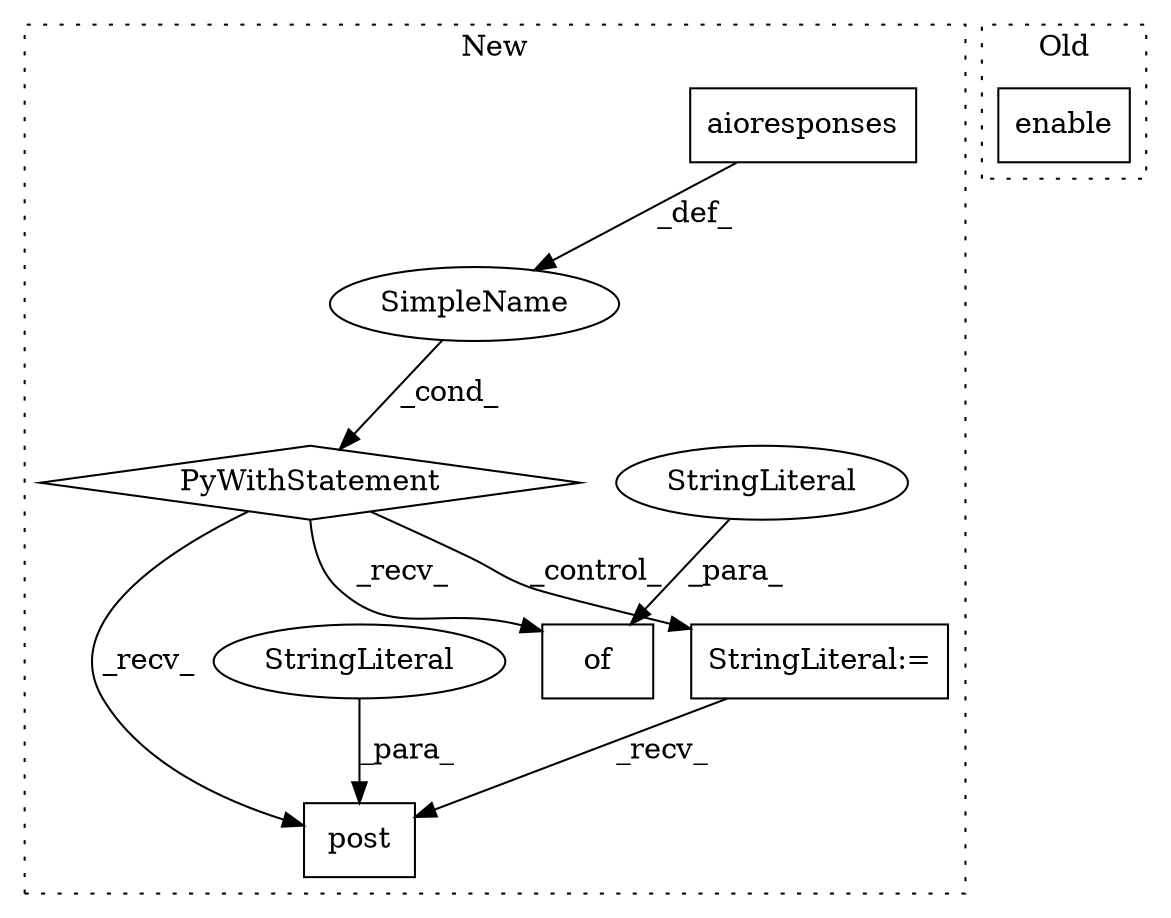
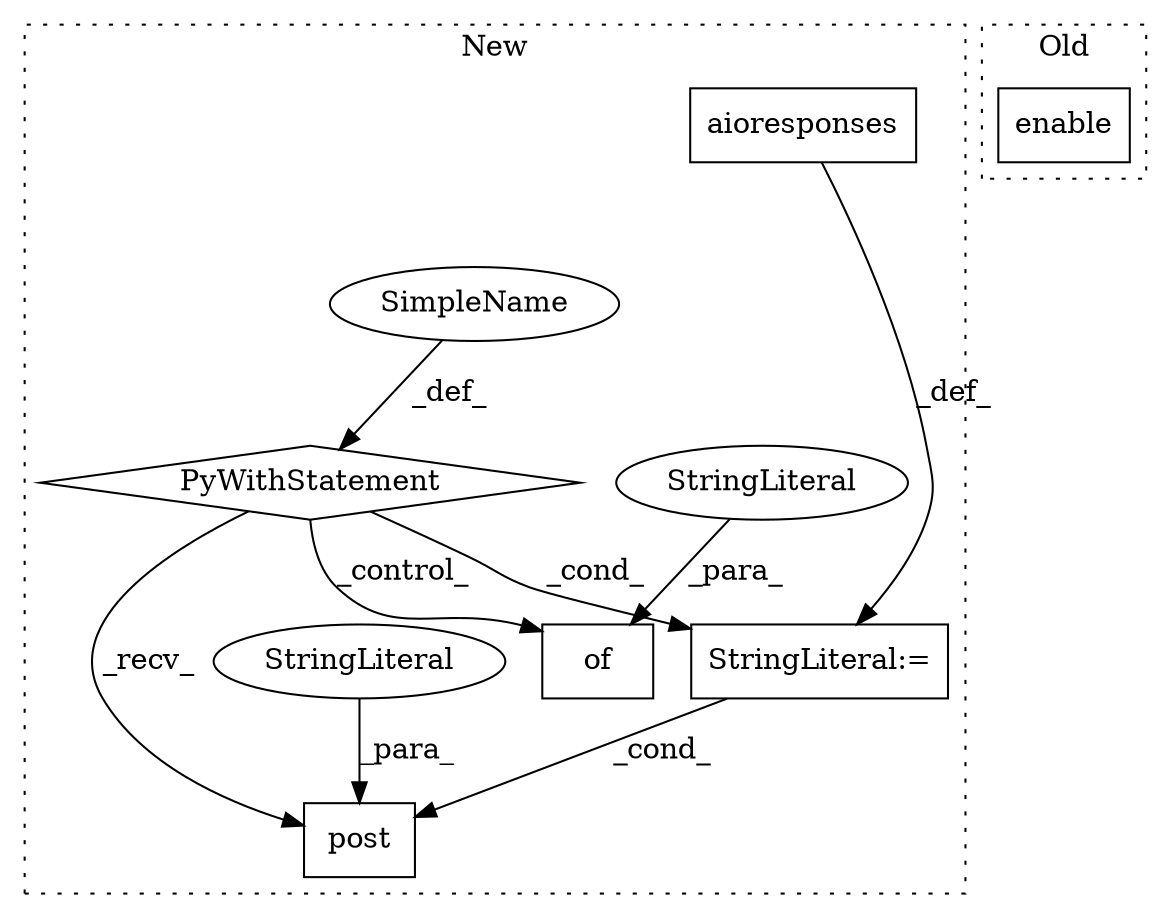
(645, 212) -> (912, 387)
(450, 393) -> (450, 393)
(403, 572) -> (403, 572)
(596, 572) -> (596, 572)
(662, 751) -> (662, 751)
